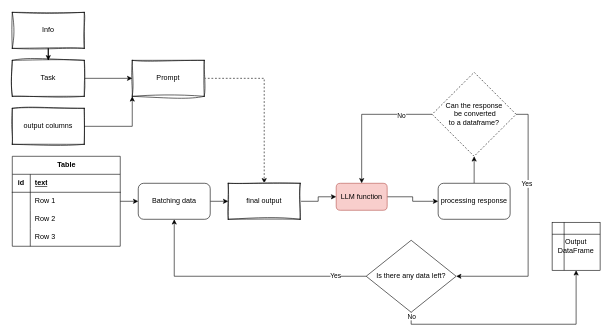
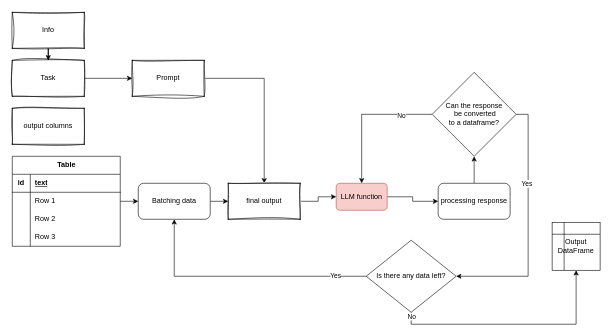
(264, 99) -> (264, 99)
(474, 114) -> (474, 114)
(131, 126) -> none
